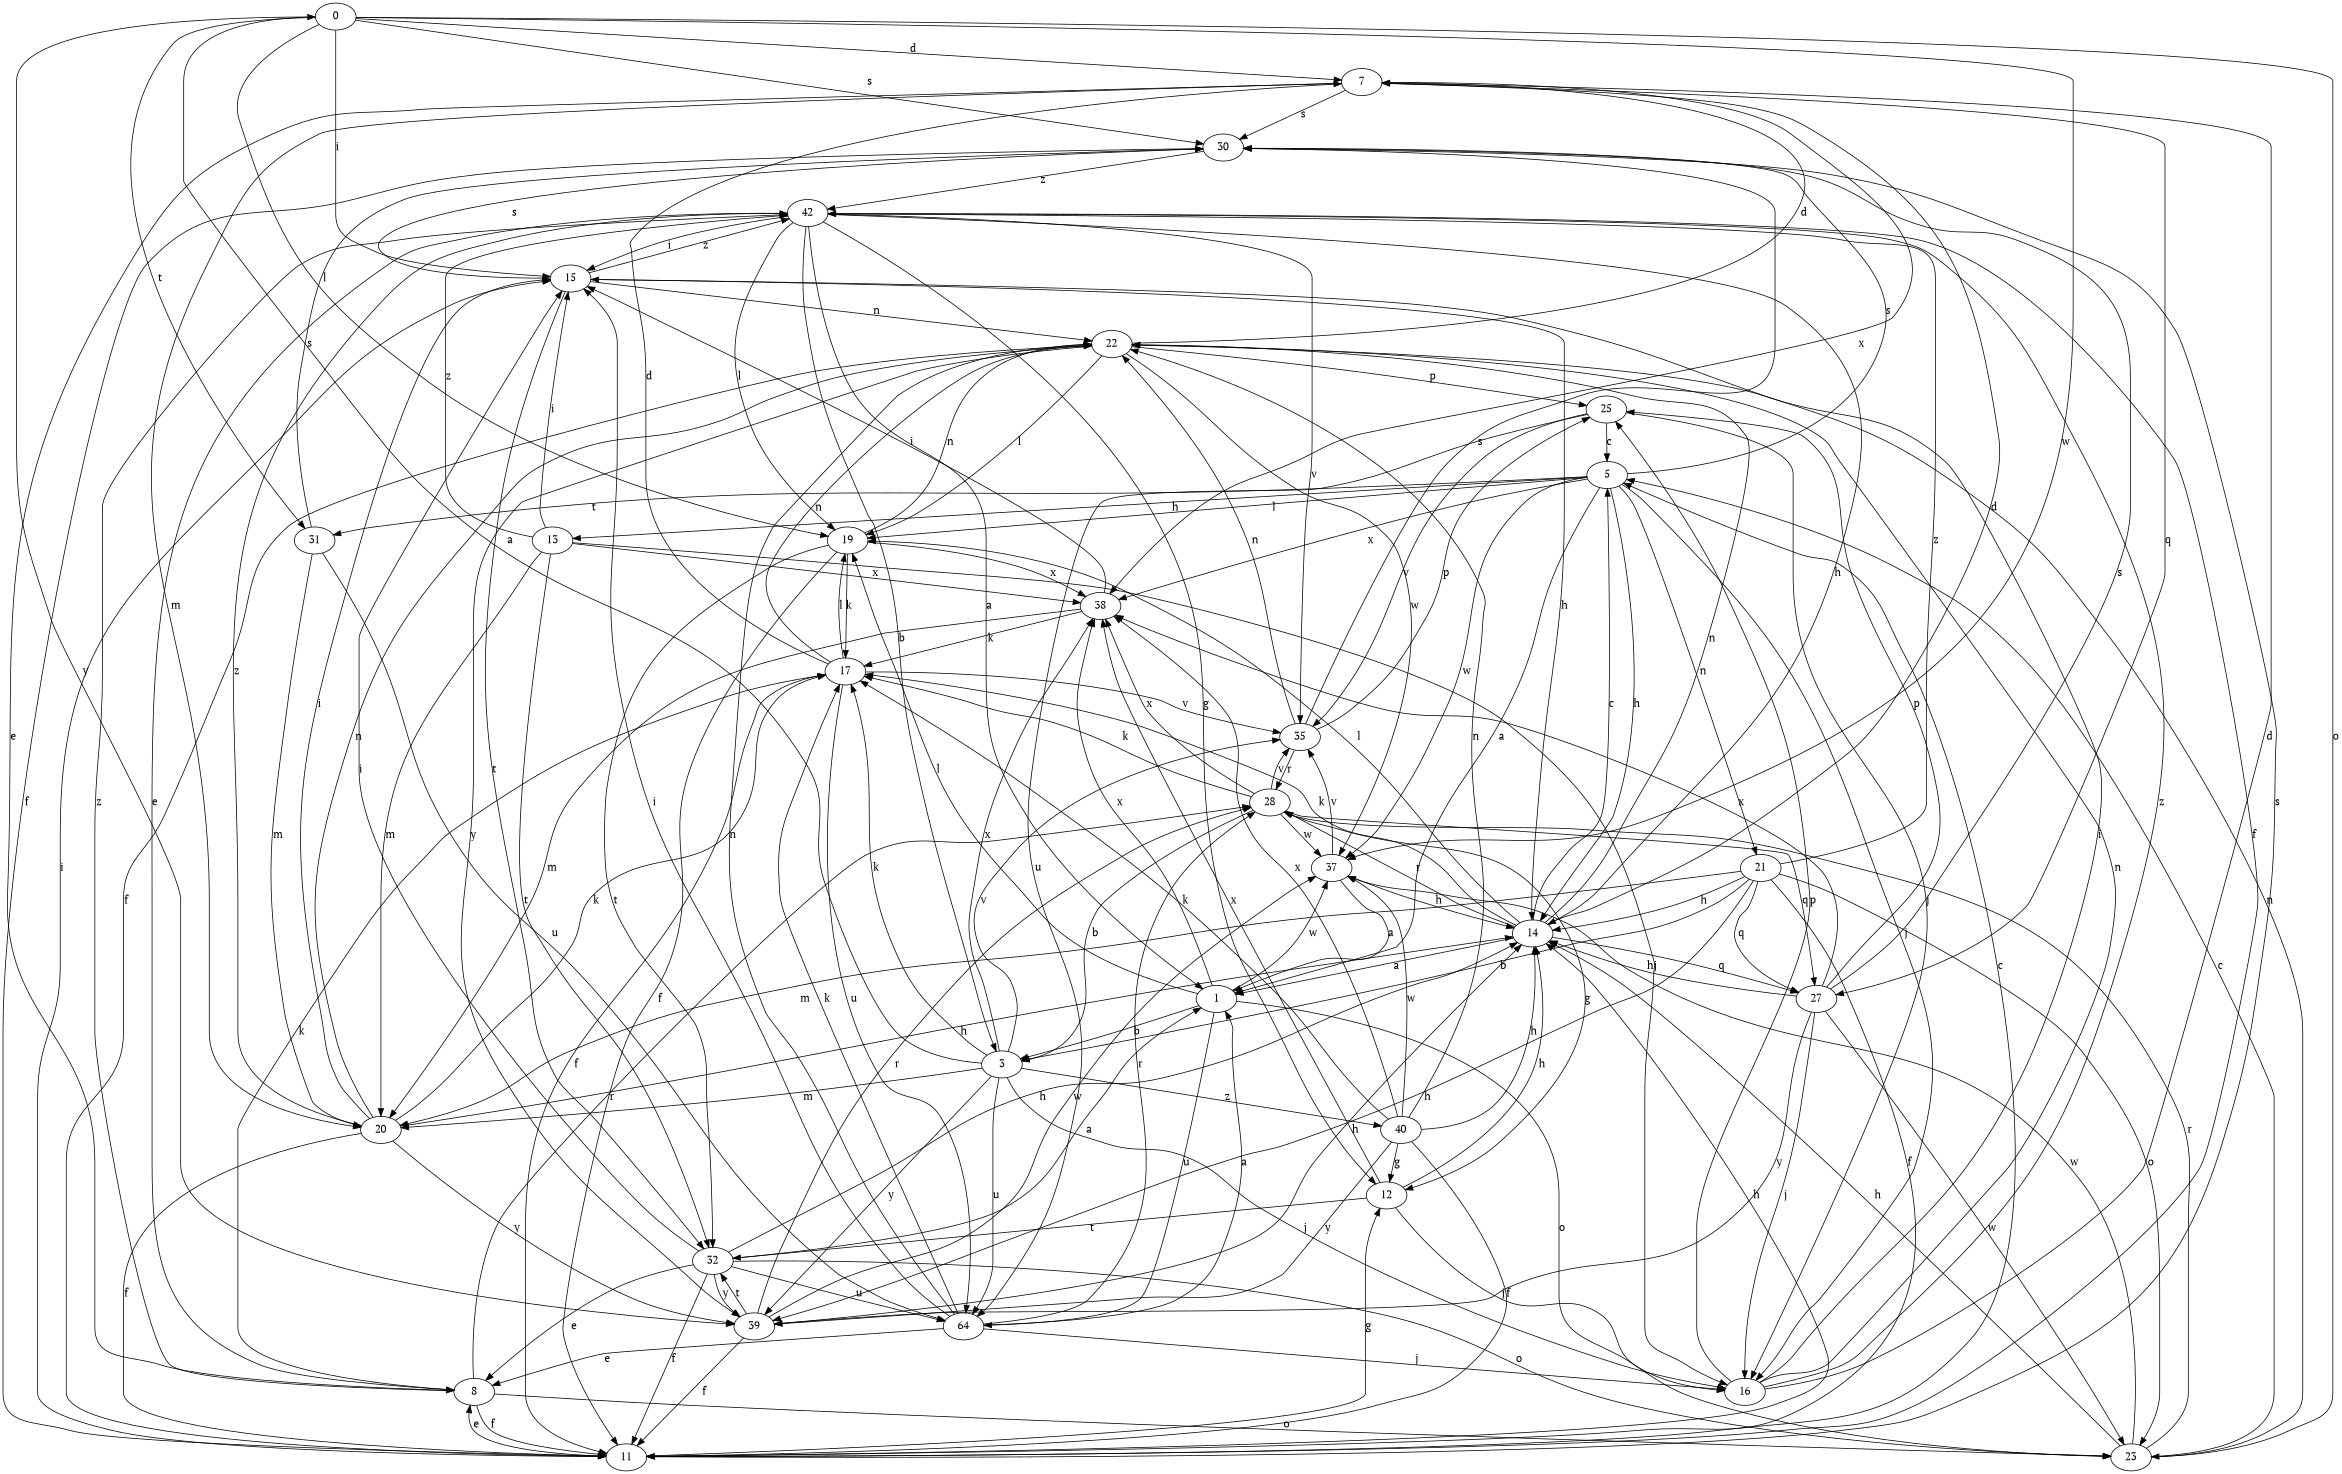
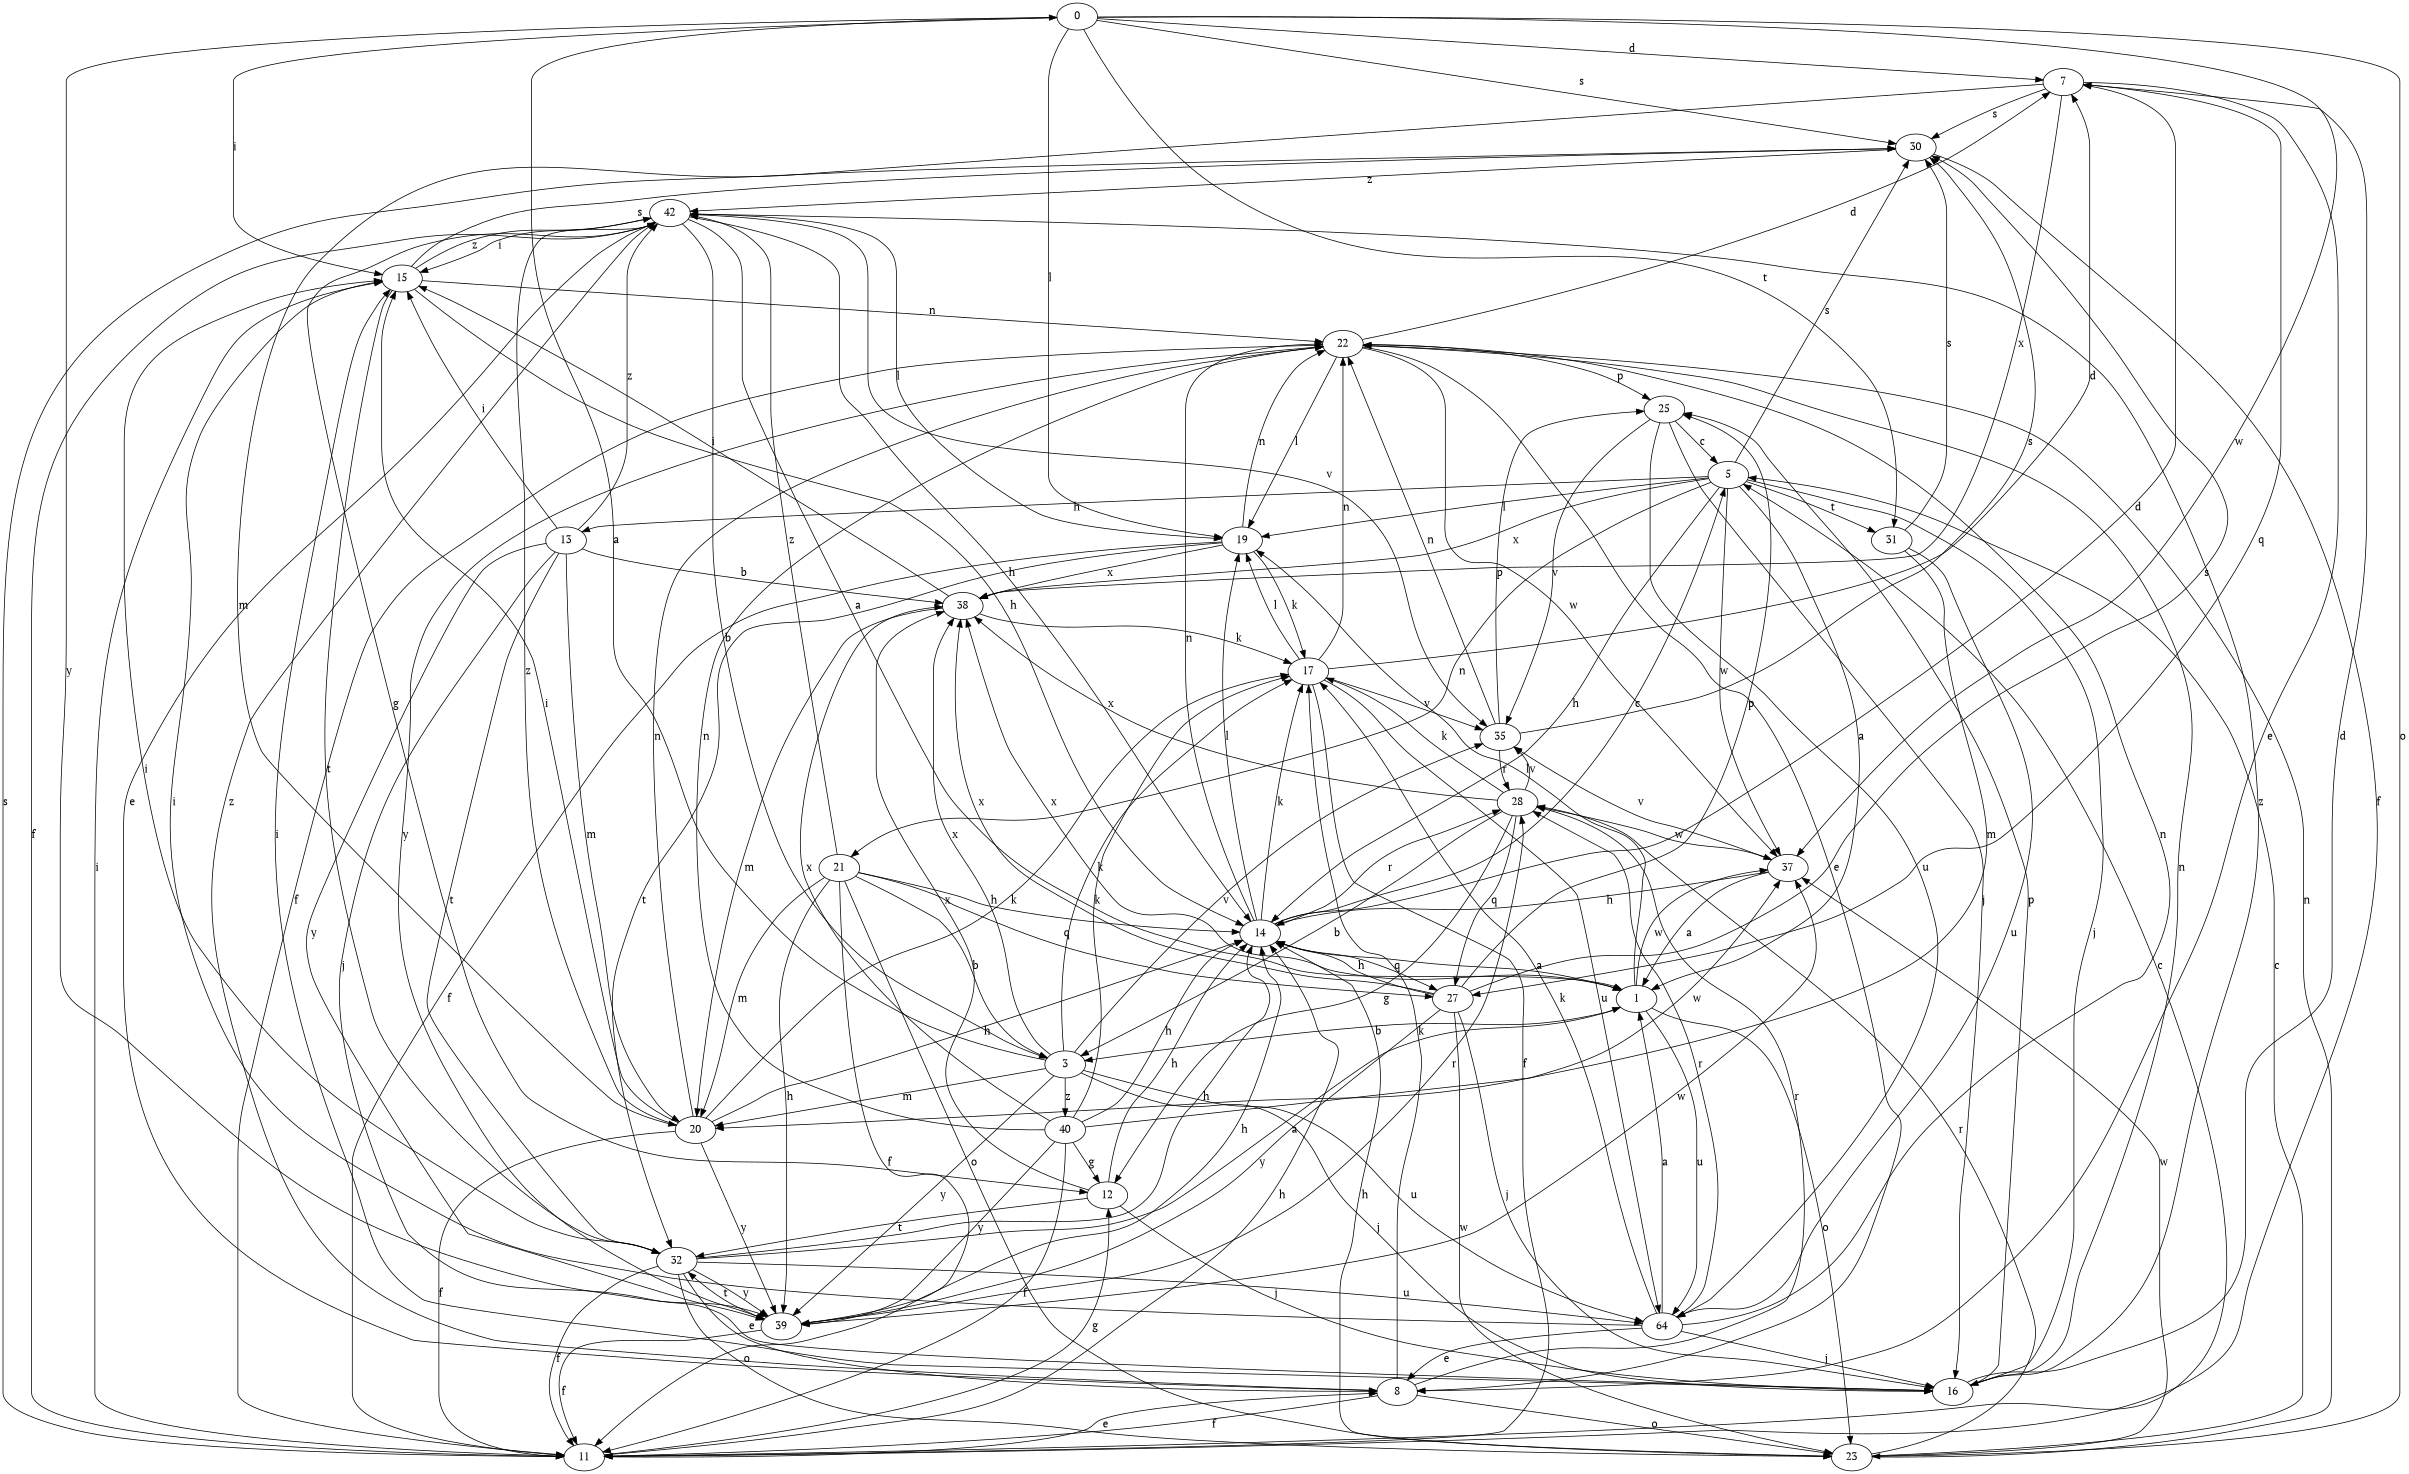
(875, 573) -> (744, 573)
none -> (1852, 940)
none -> (331, 1014)
